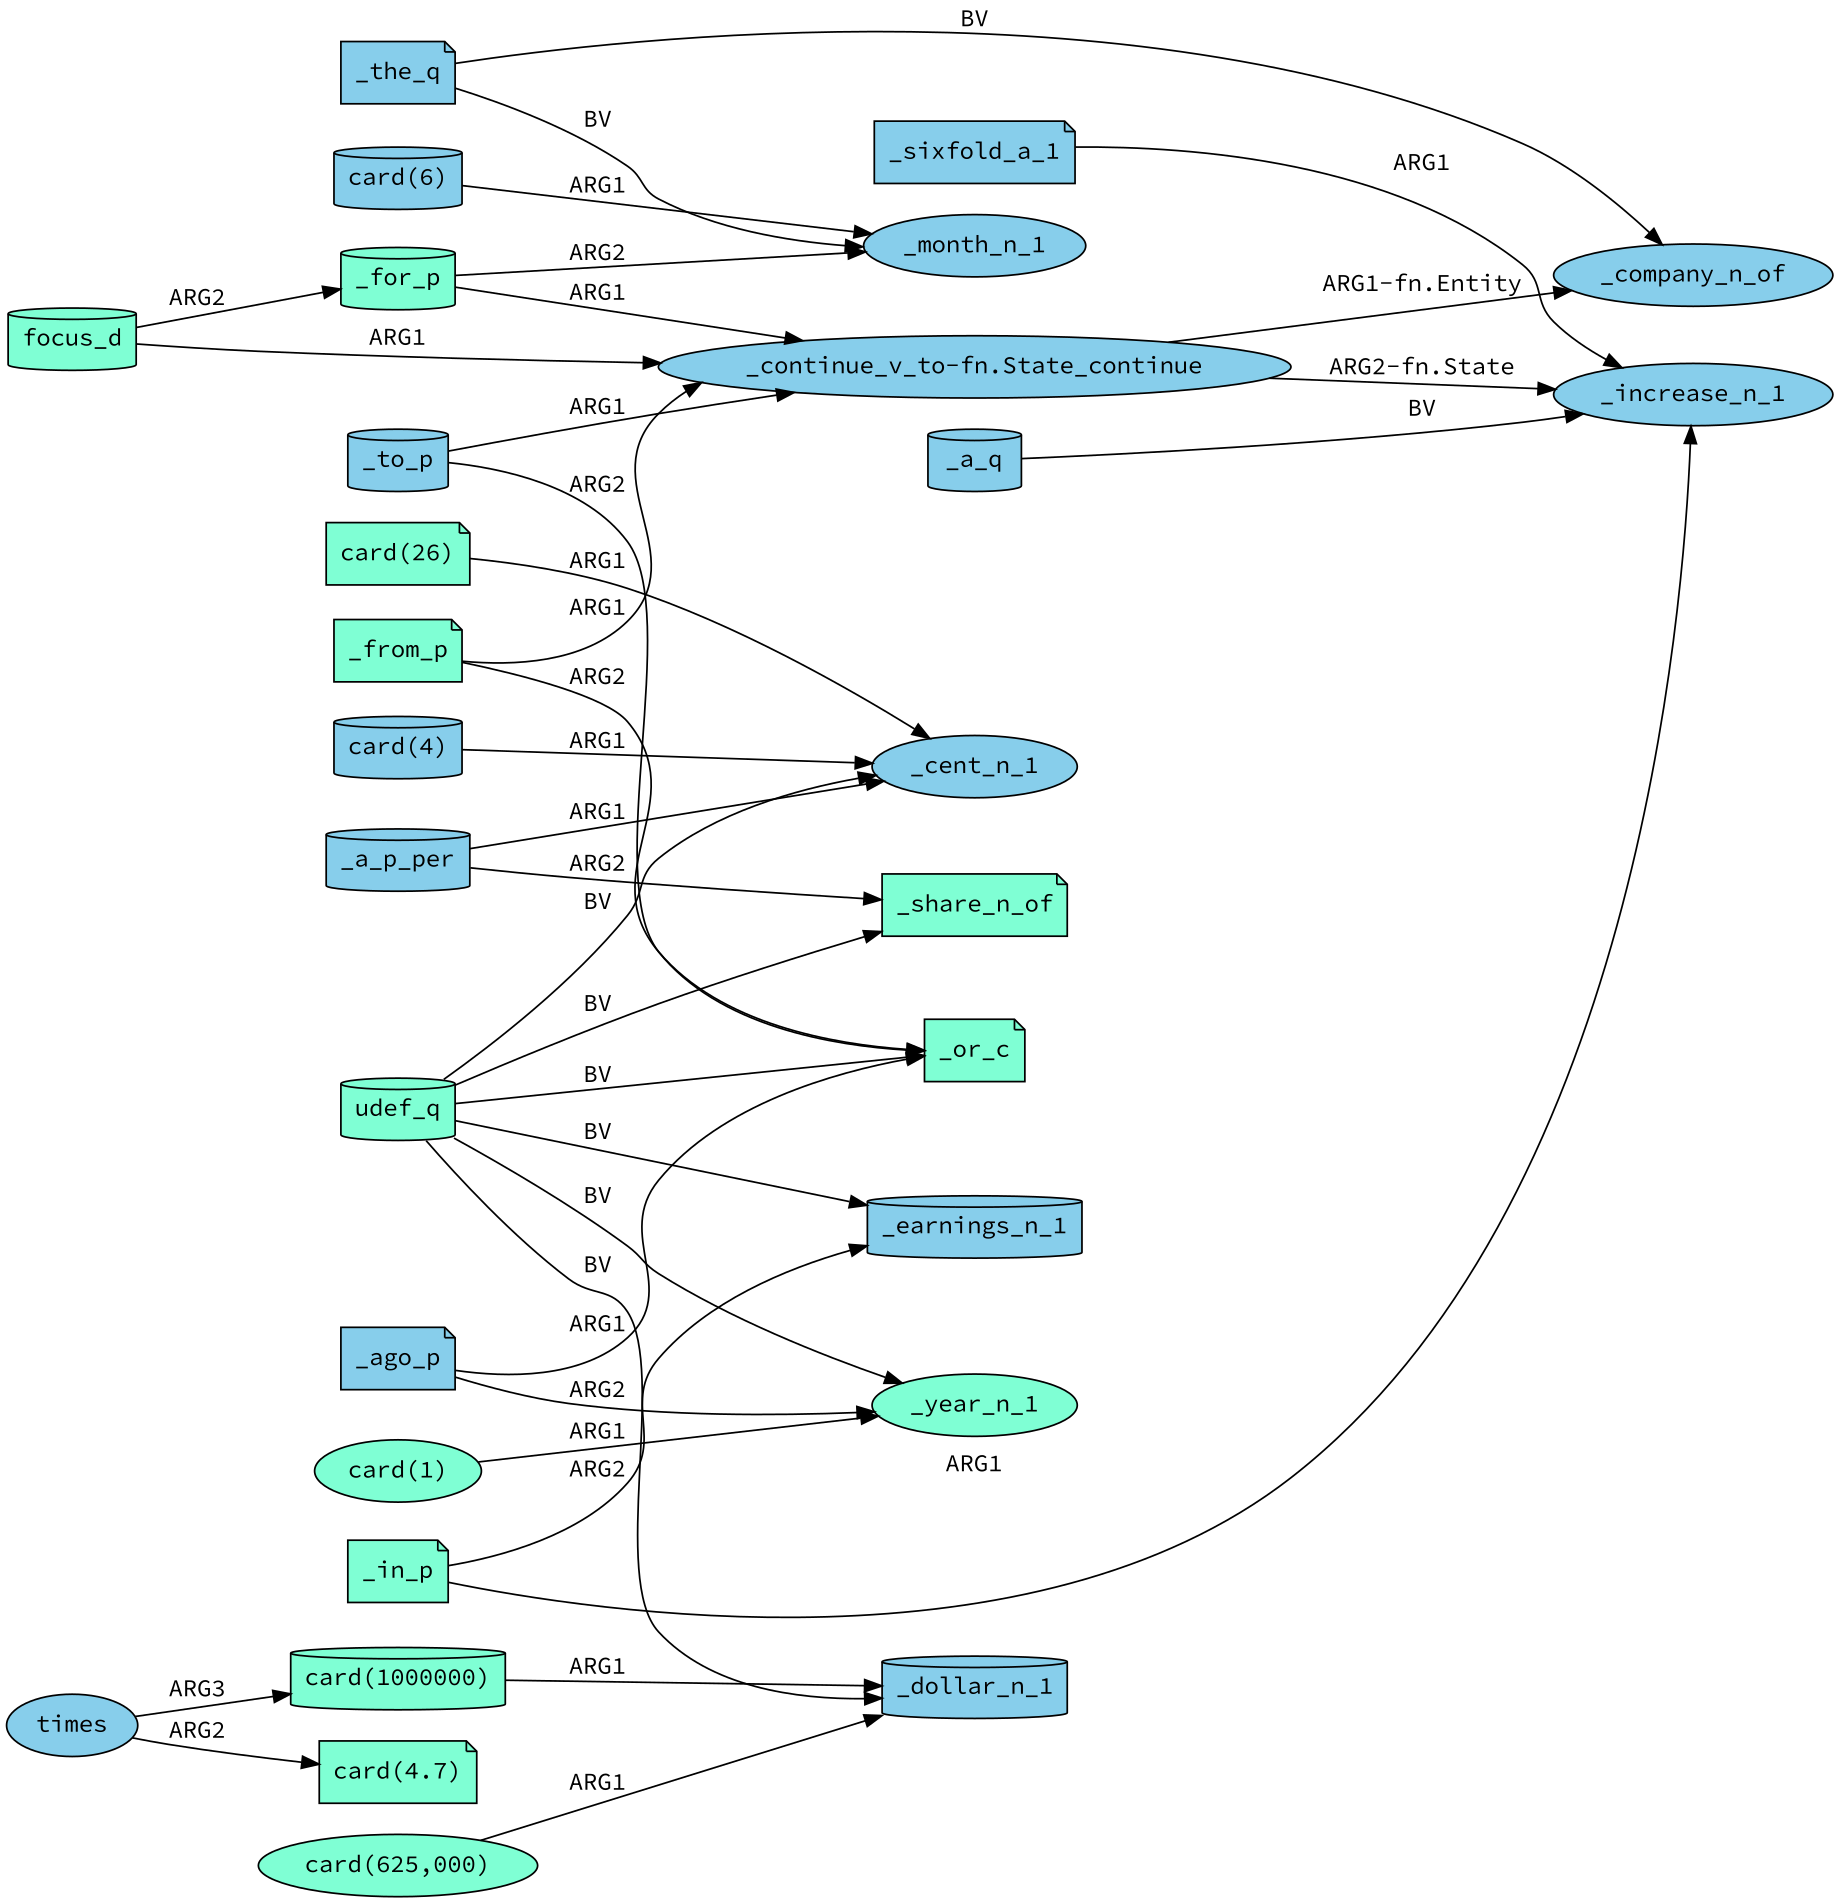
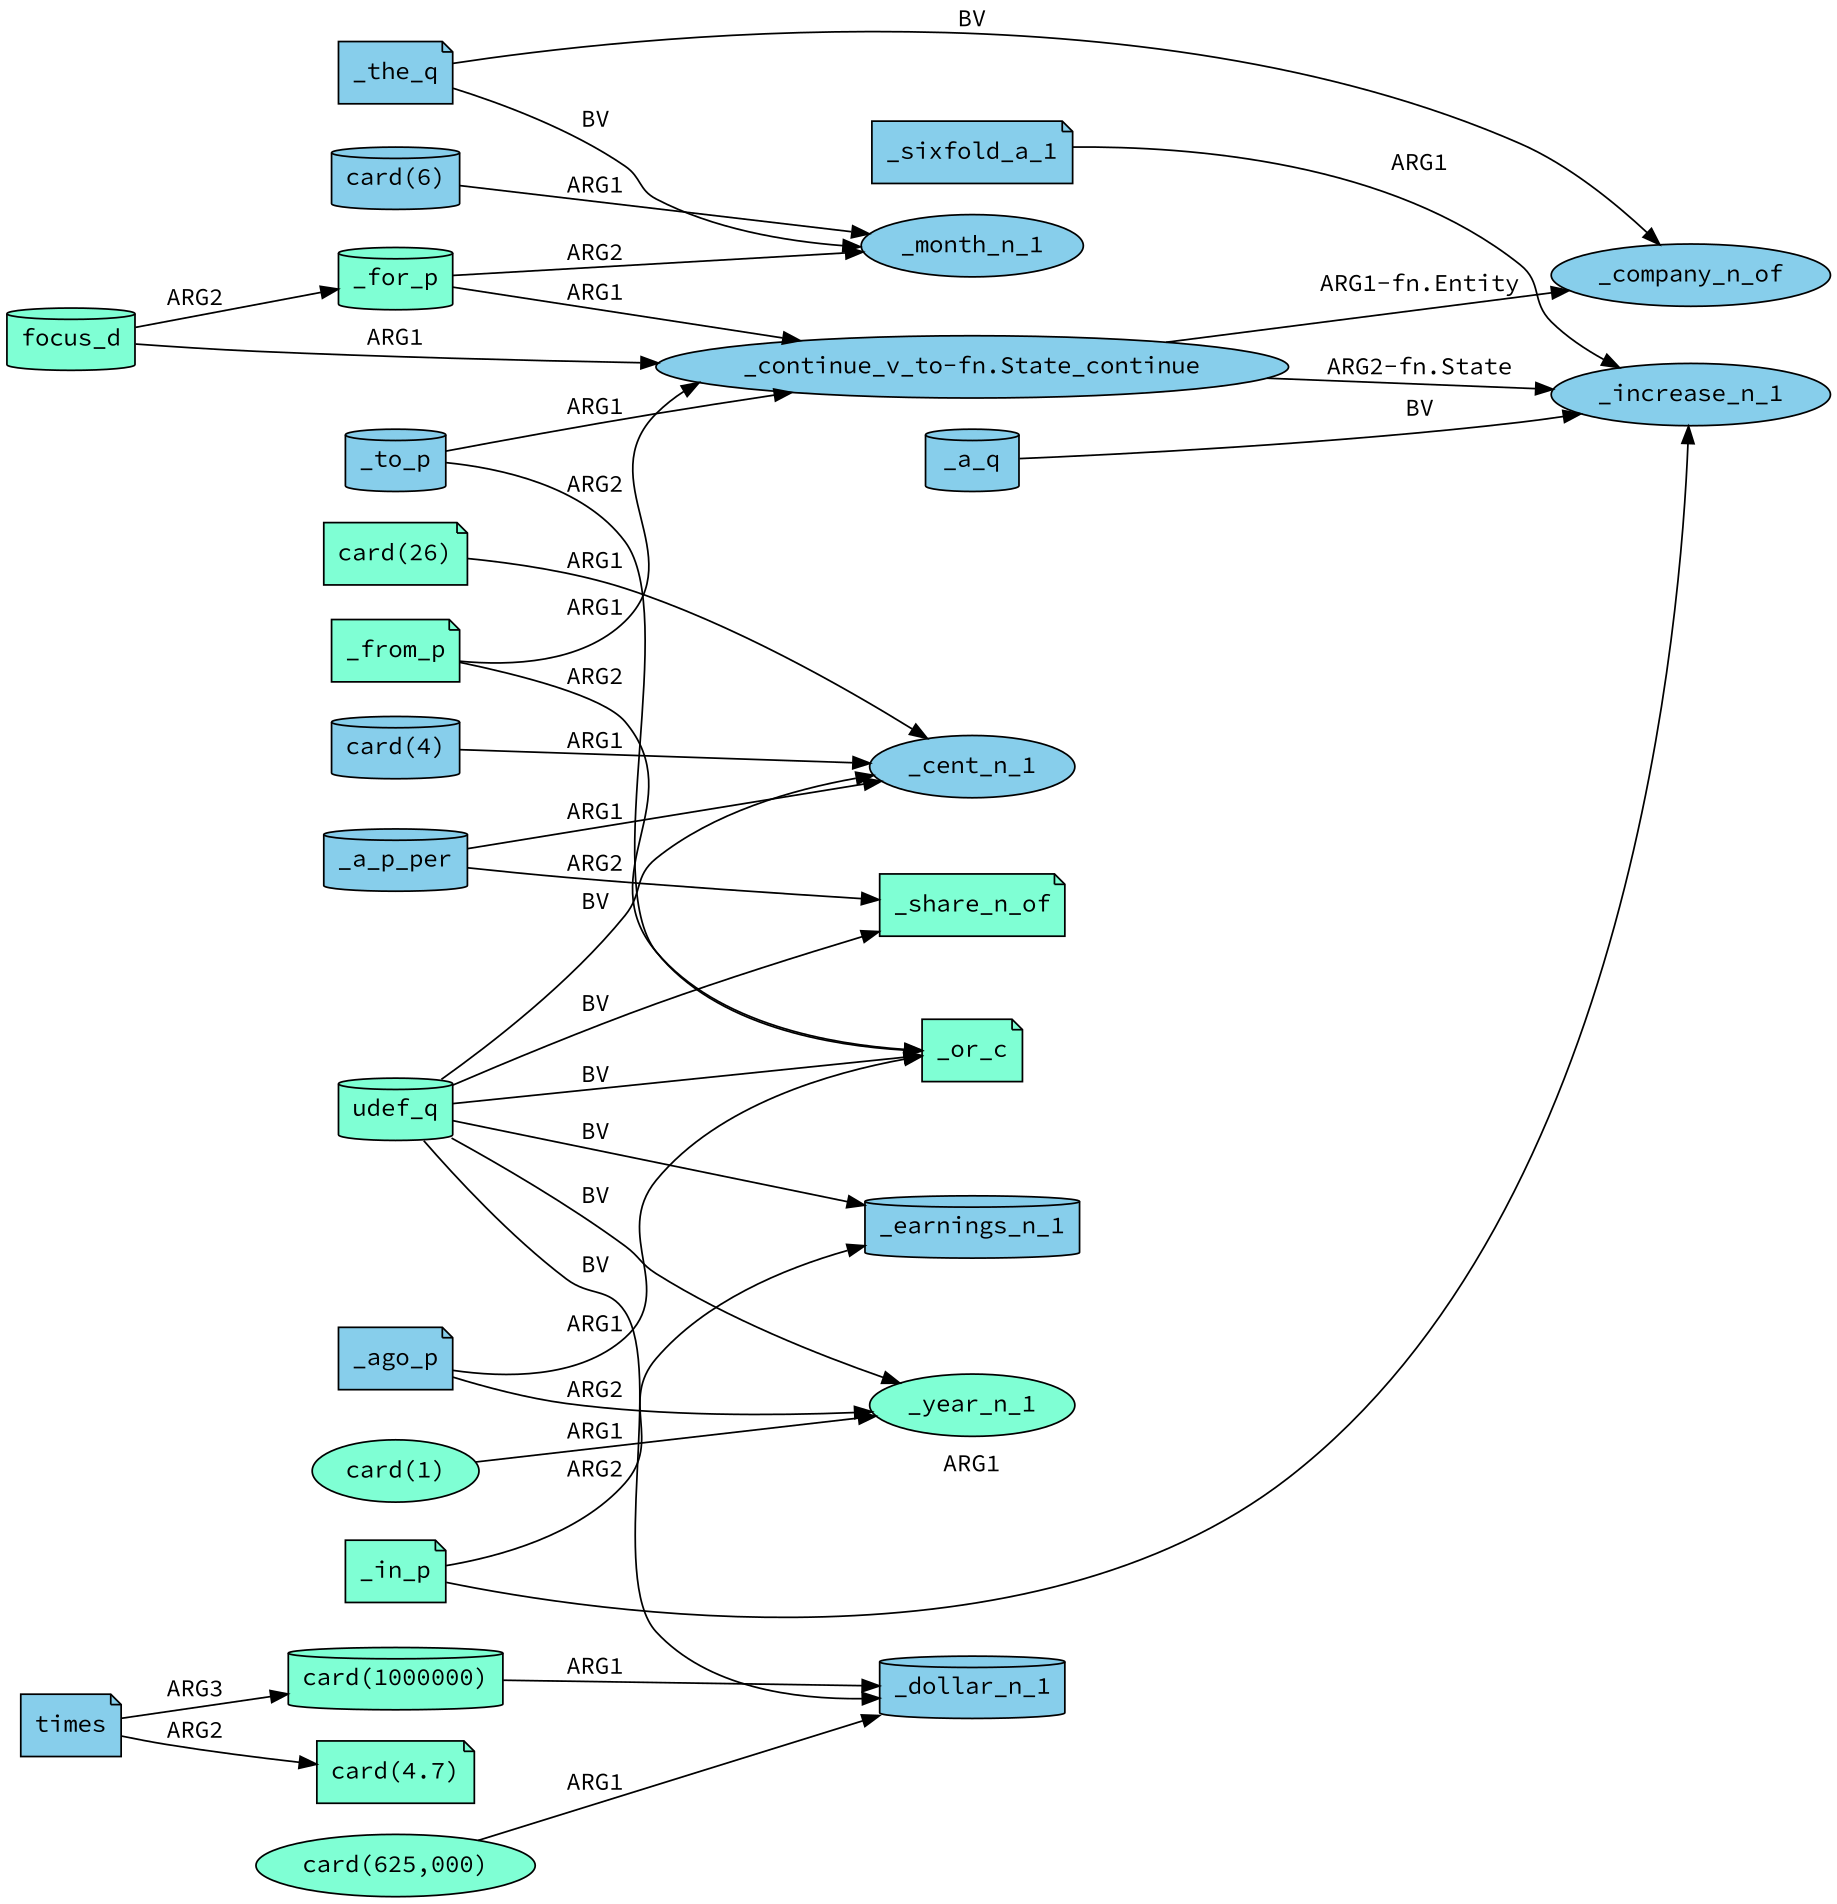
(72, 1725) -> (71, 1725)
